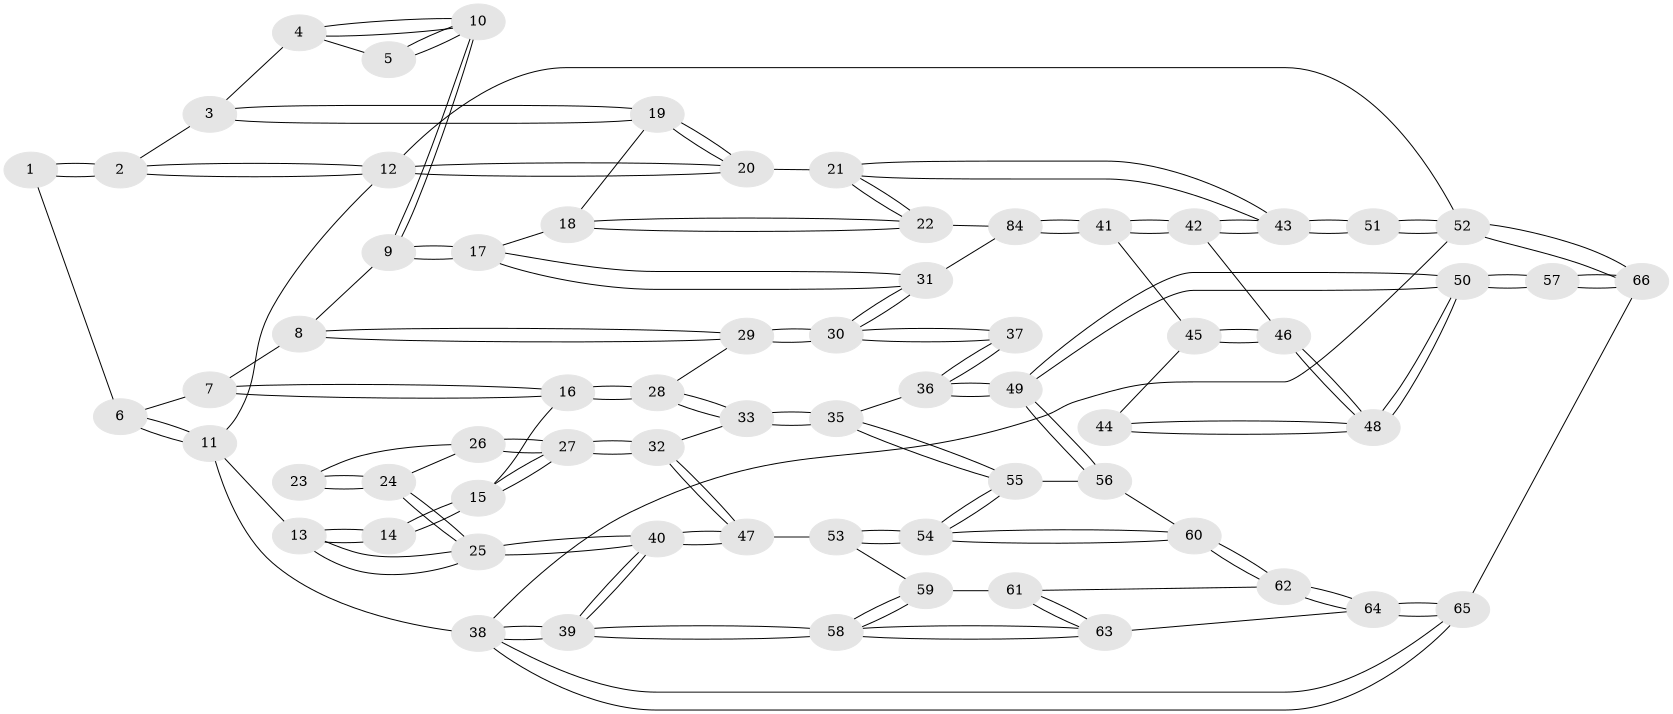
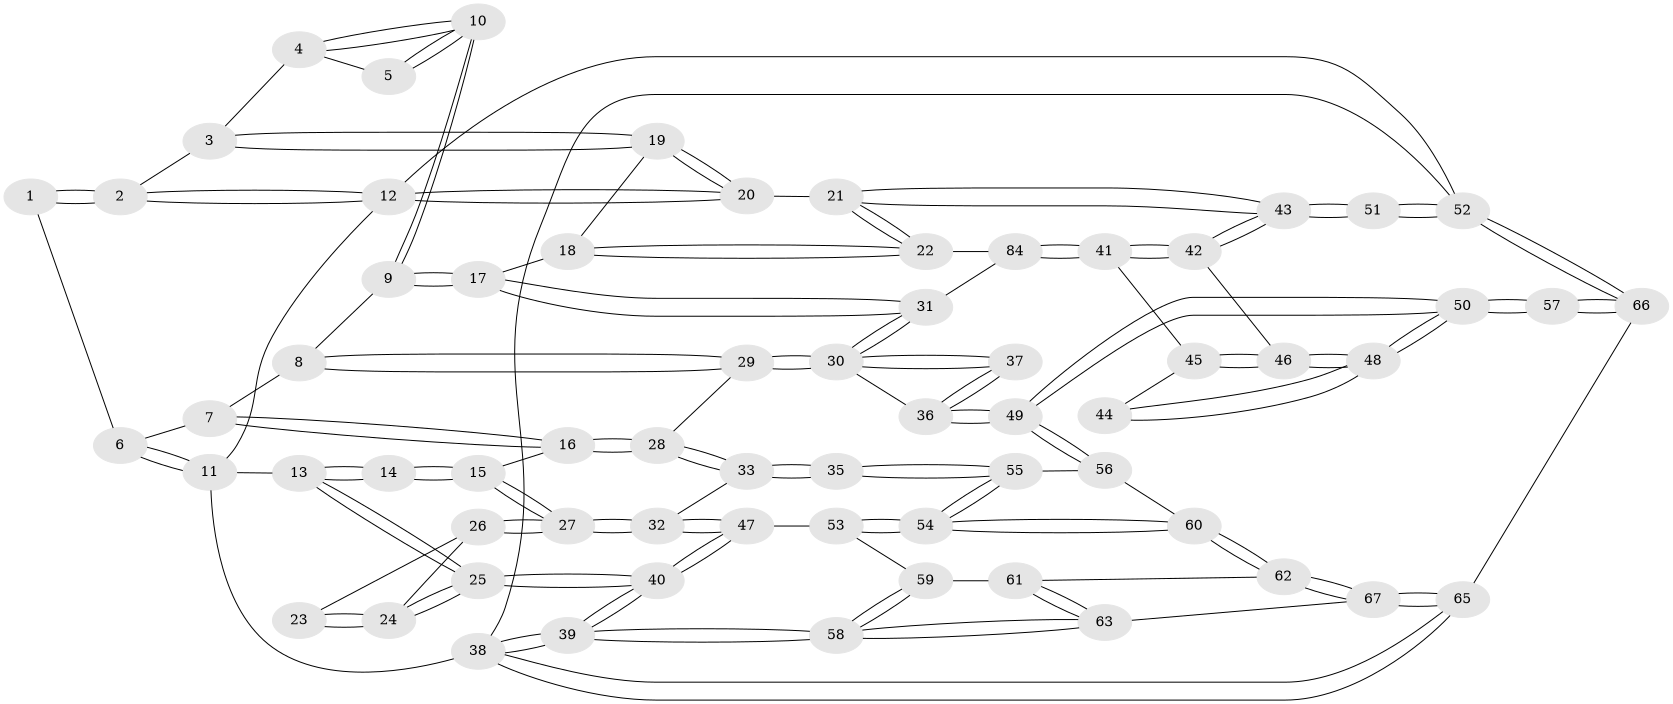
(881, 404) -> (881, 389)
(1373, 610) -> (1373, 600)
